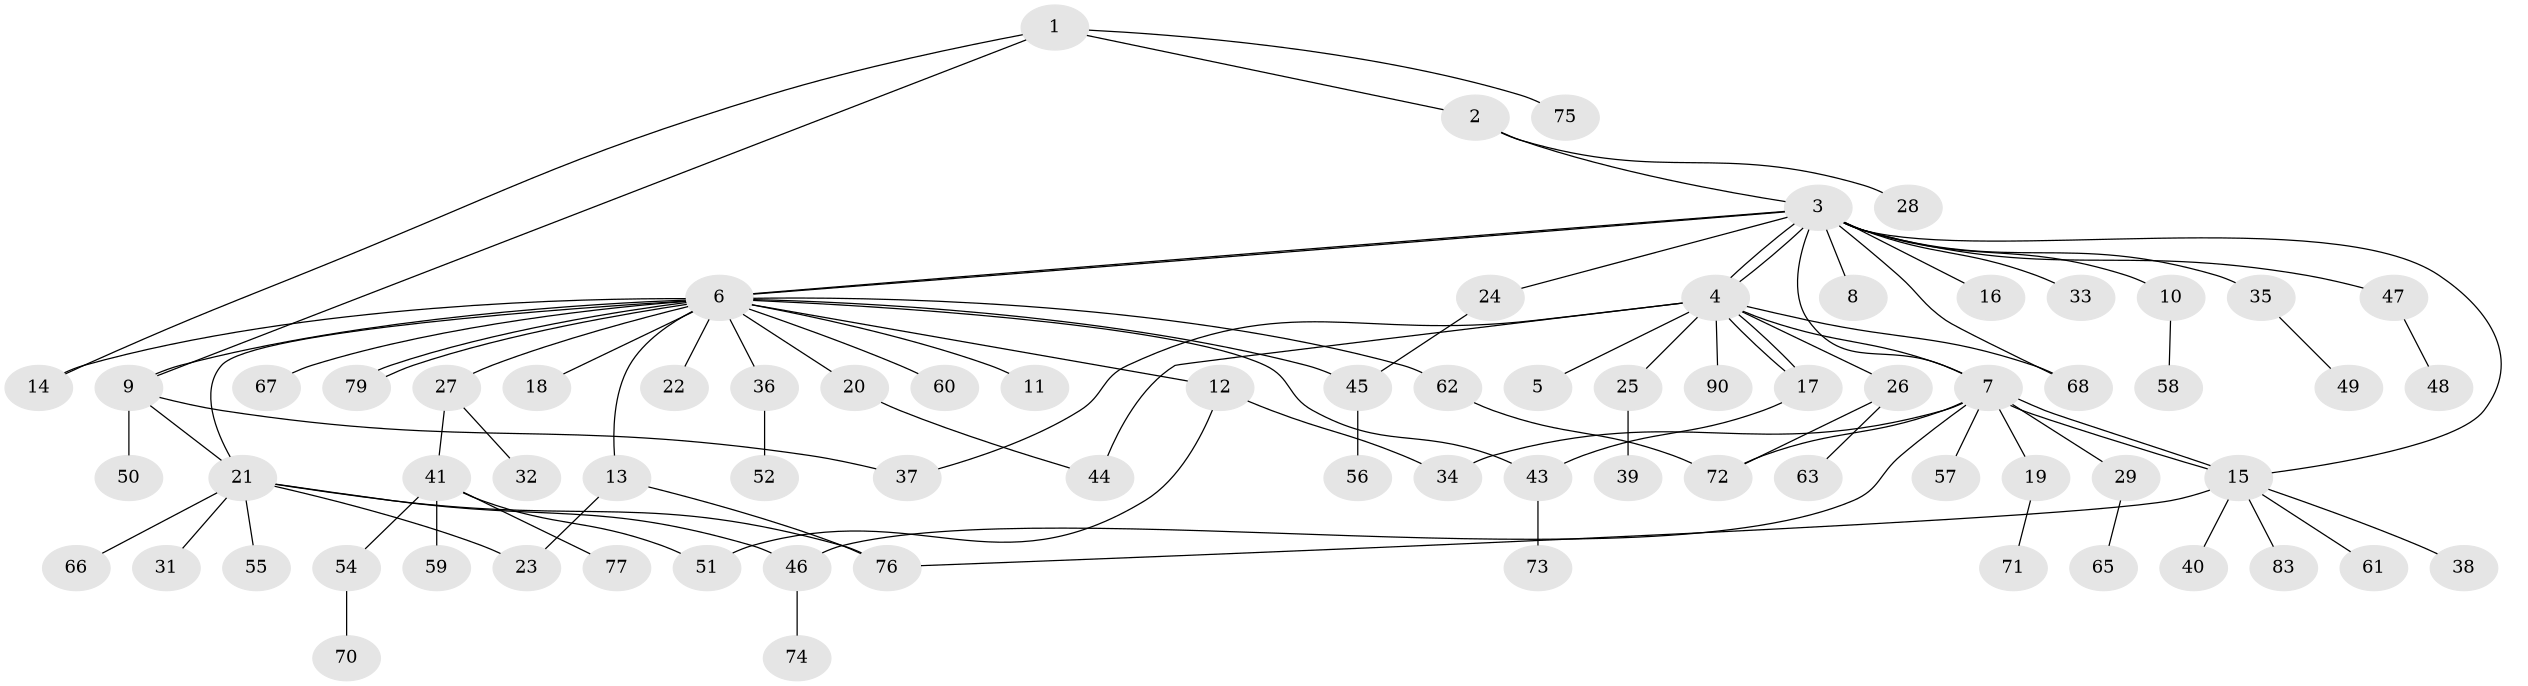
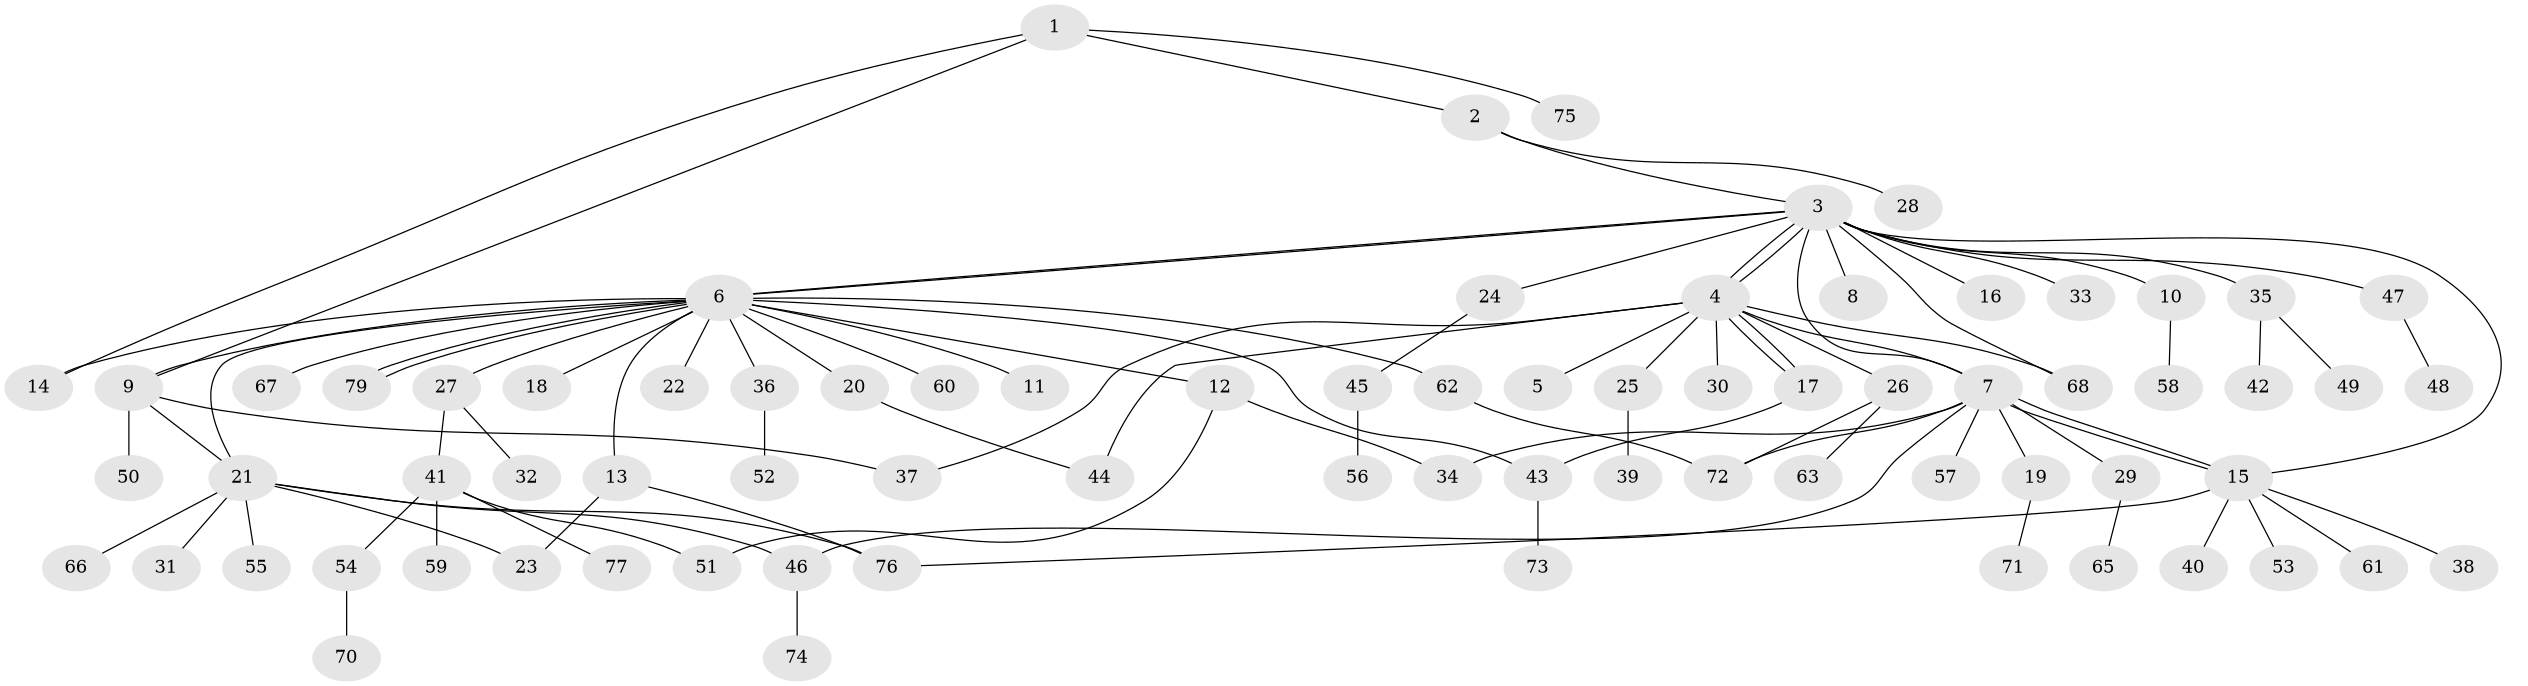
(1045, 320) -> none
(1718, 388) -> (1718, 388)
none -> (2259, 388)
(2284, 568) -> (2284, 568)
